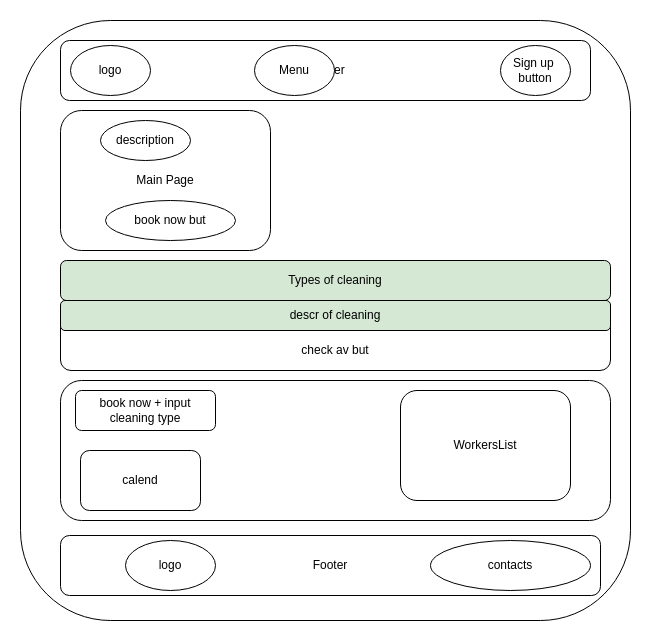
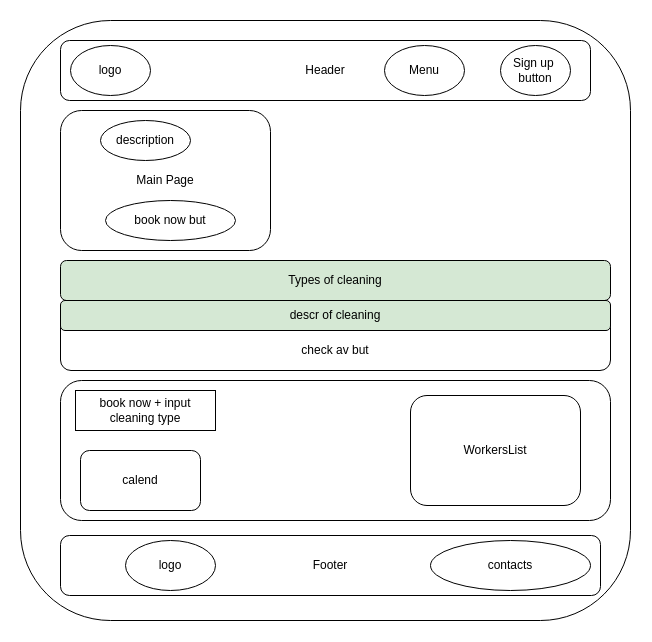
(295, 71) -> (425, 71)
(146, 411) -> (146, 411)
(486, 446) -> (496, 451)
